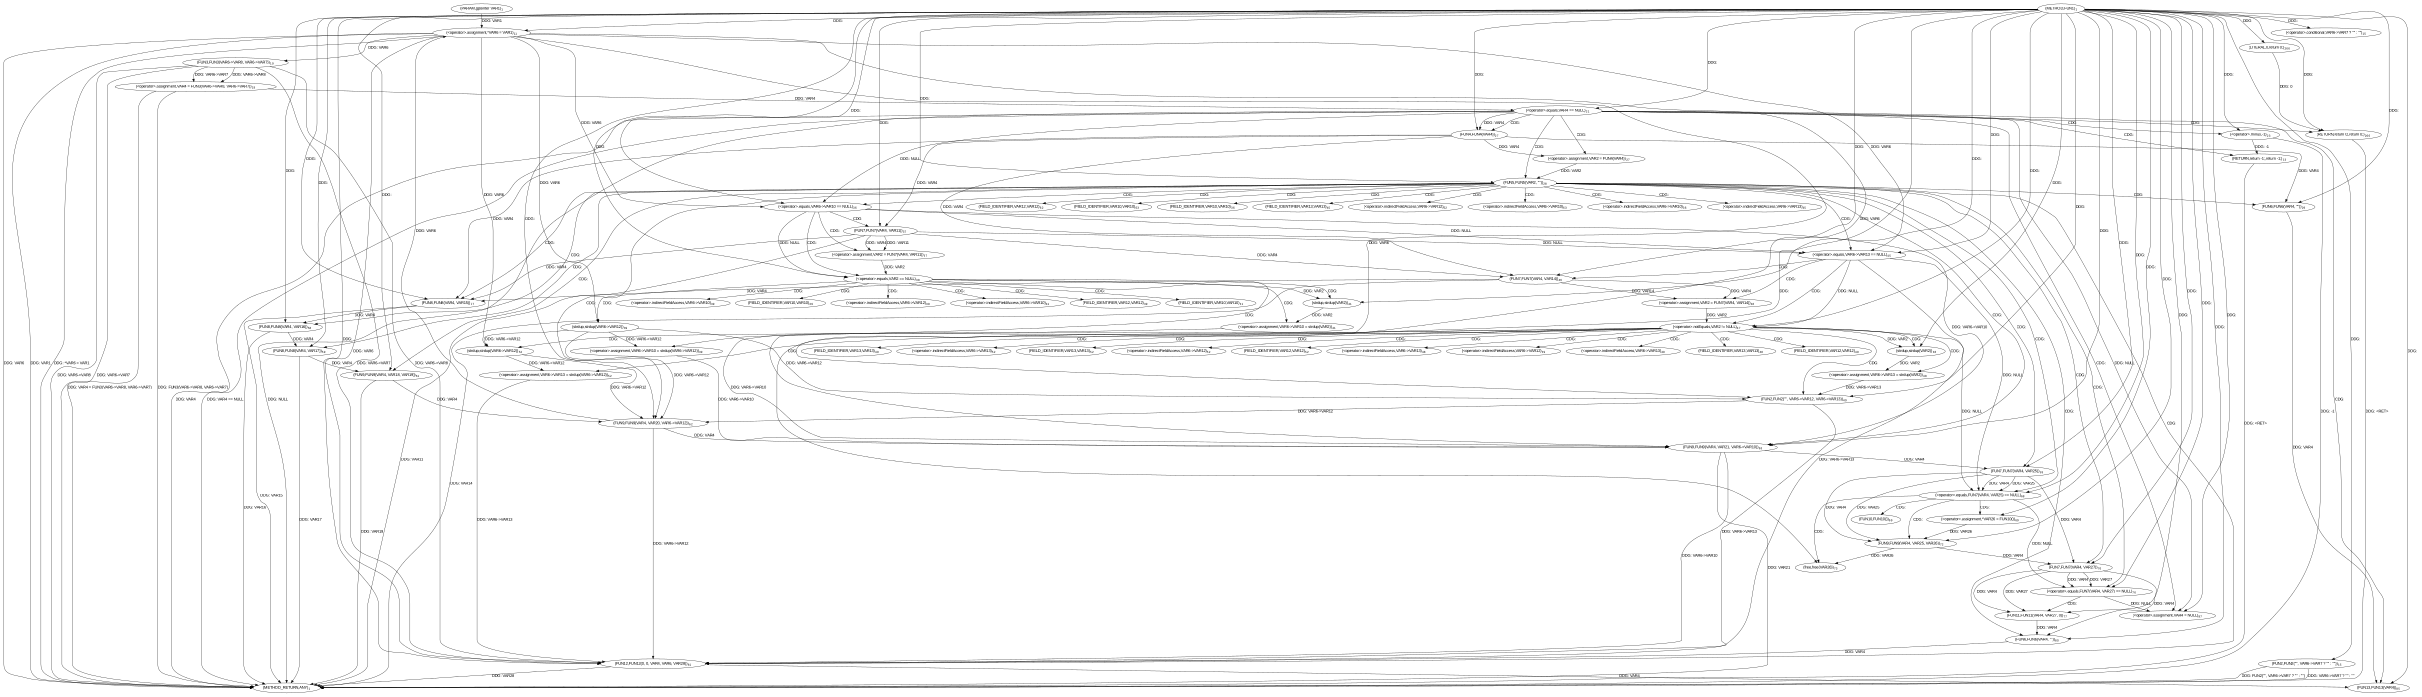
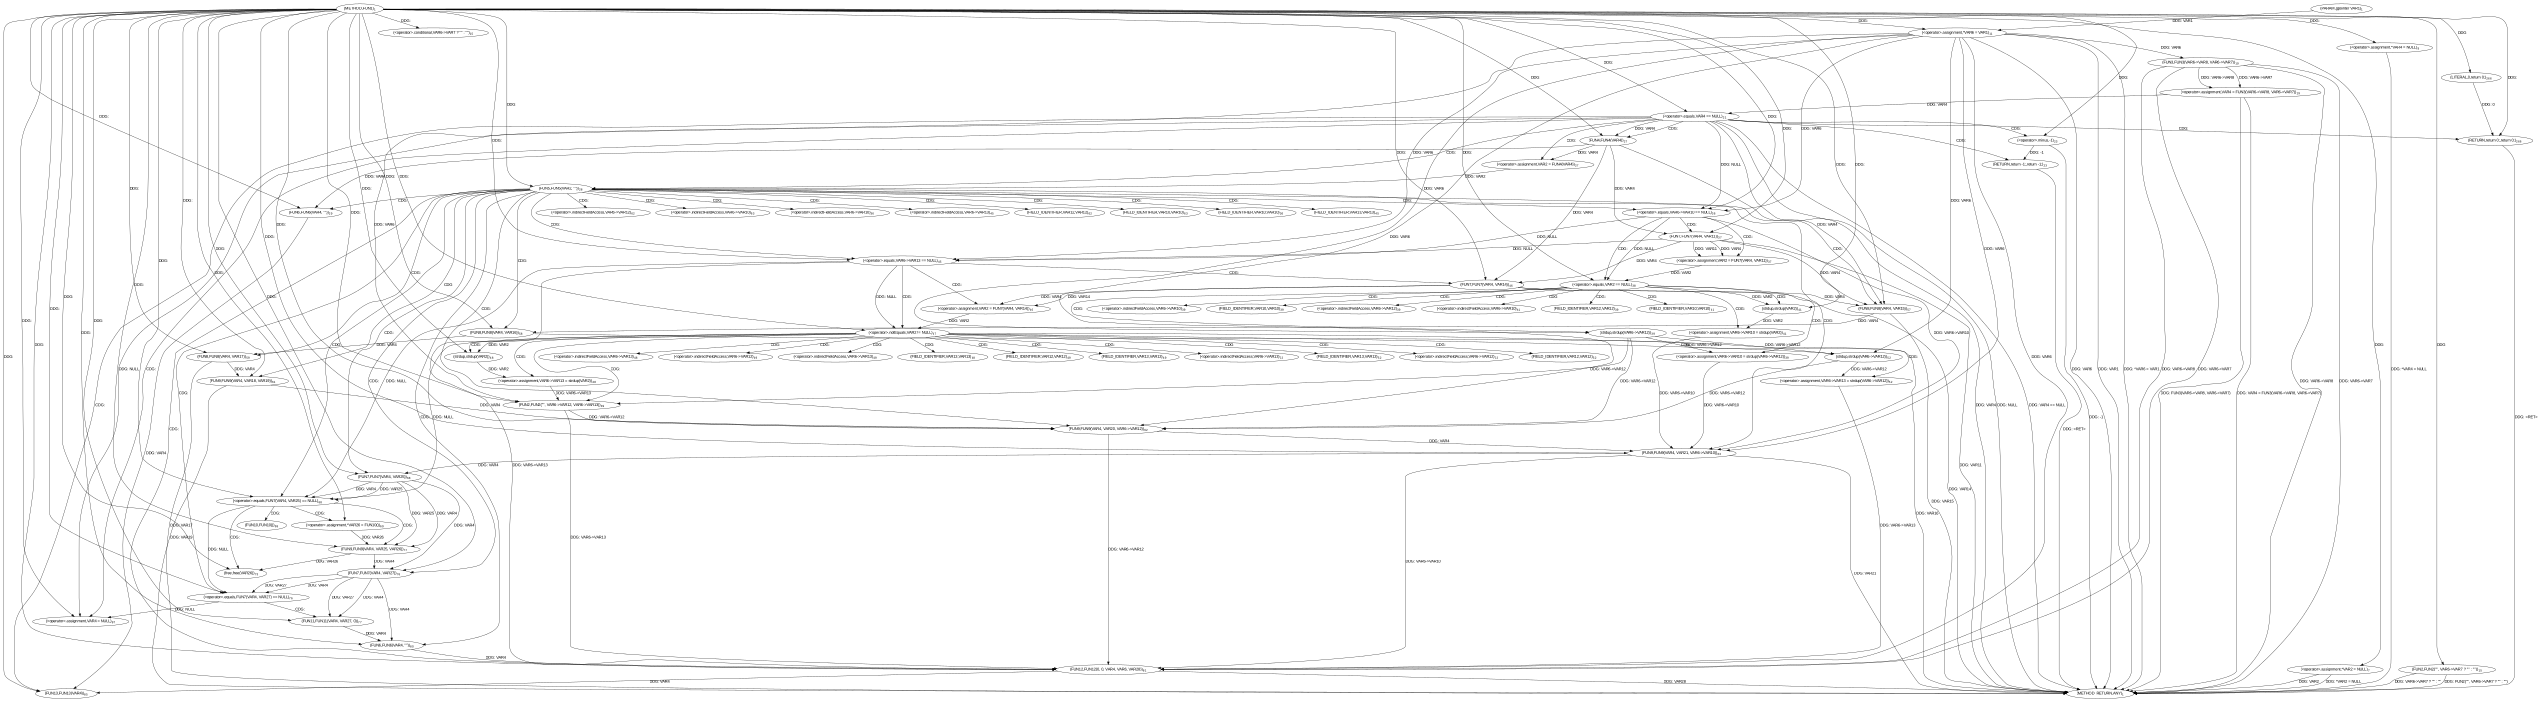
none -> (2385, 48)
(401, 287) -> (1120, 323)
none -> (2335, 670)
